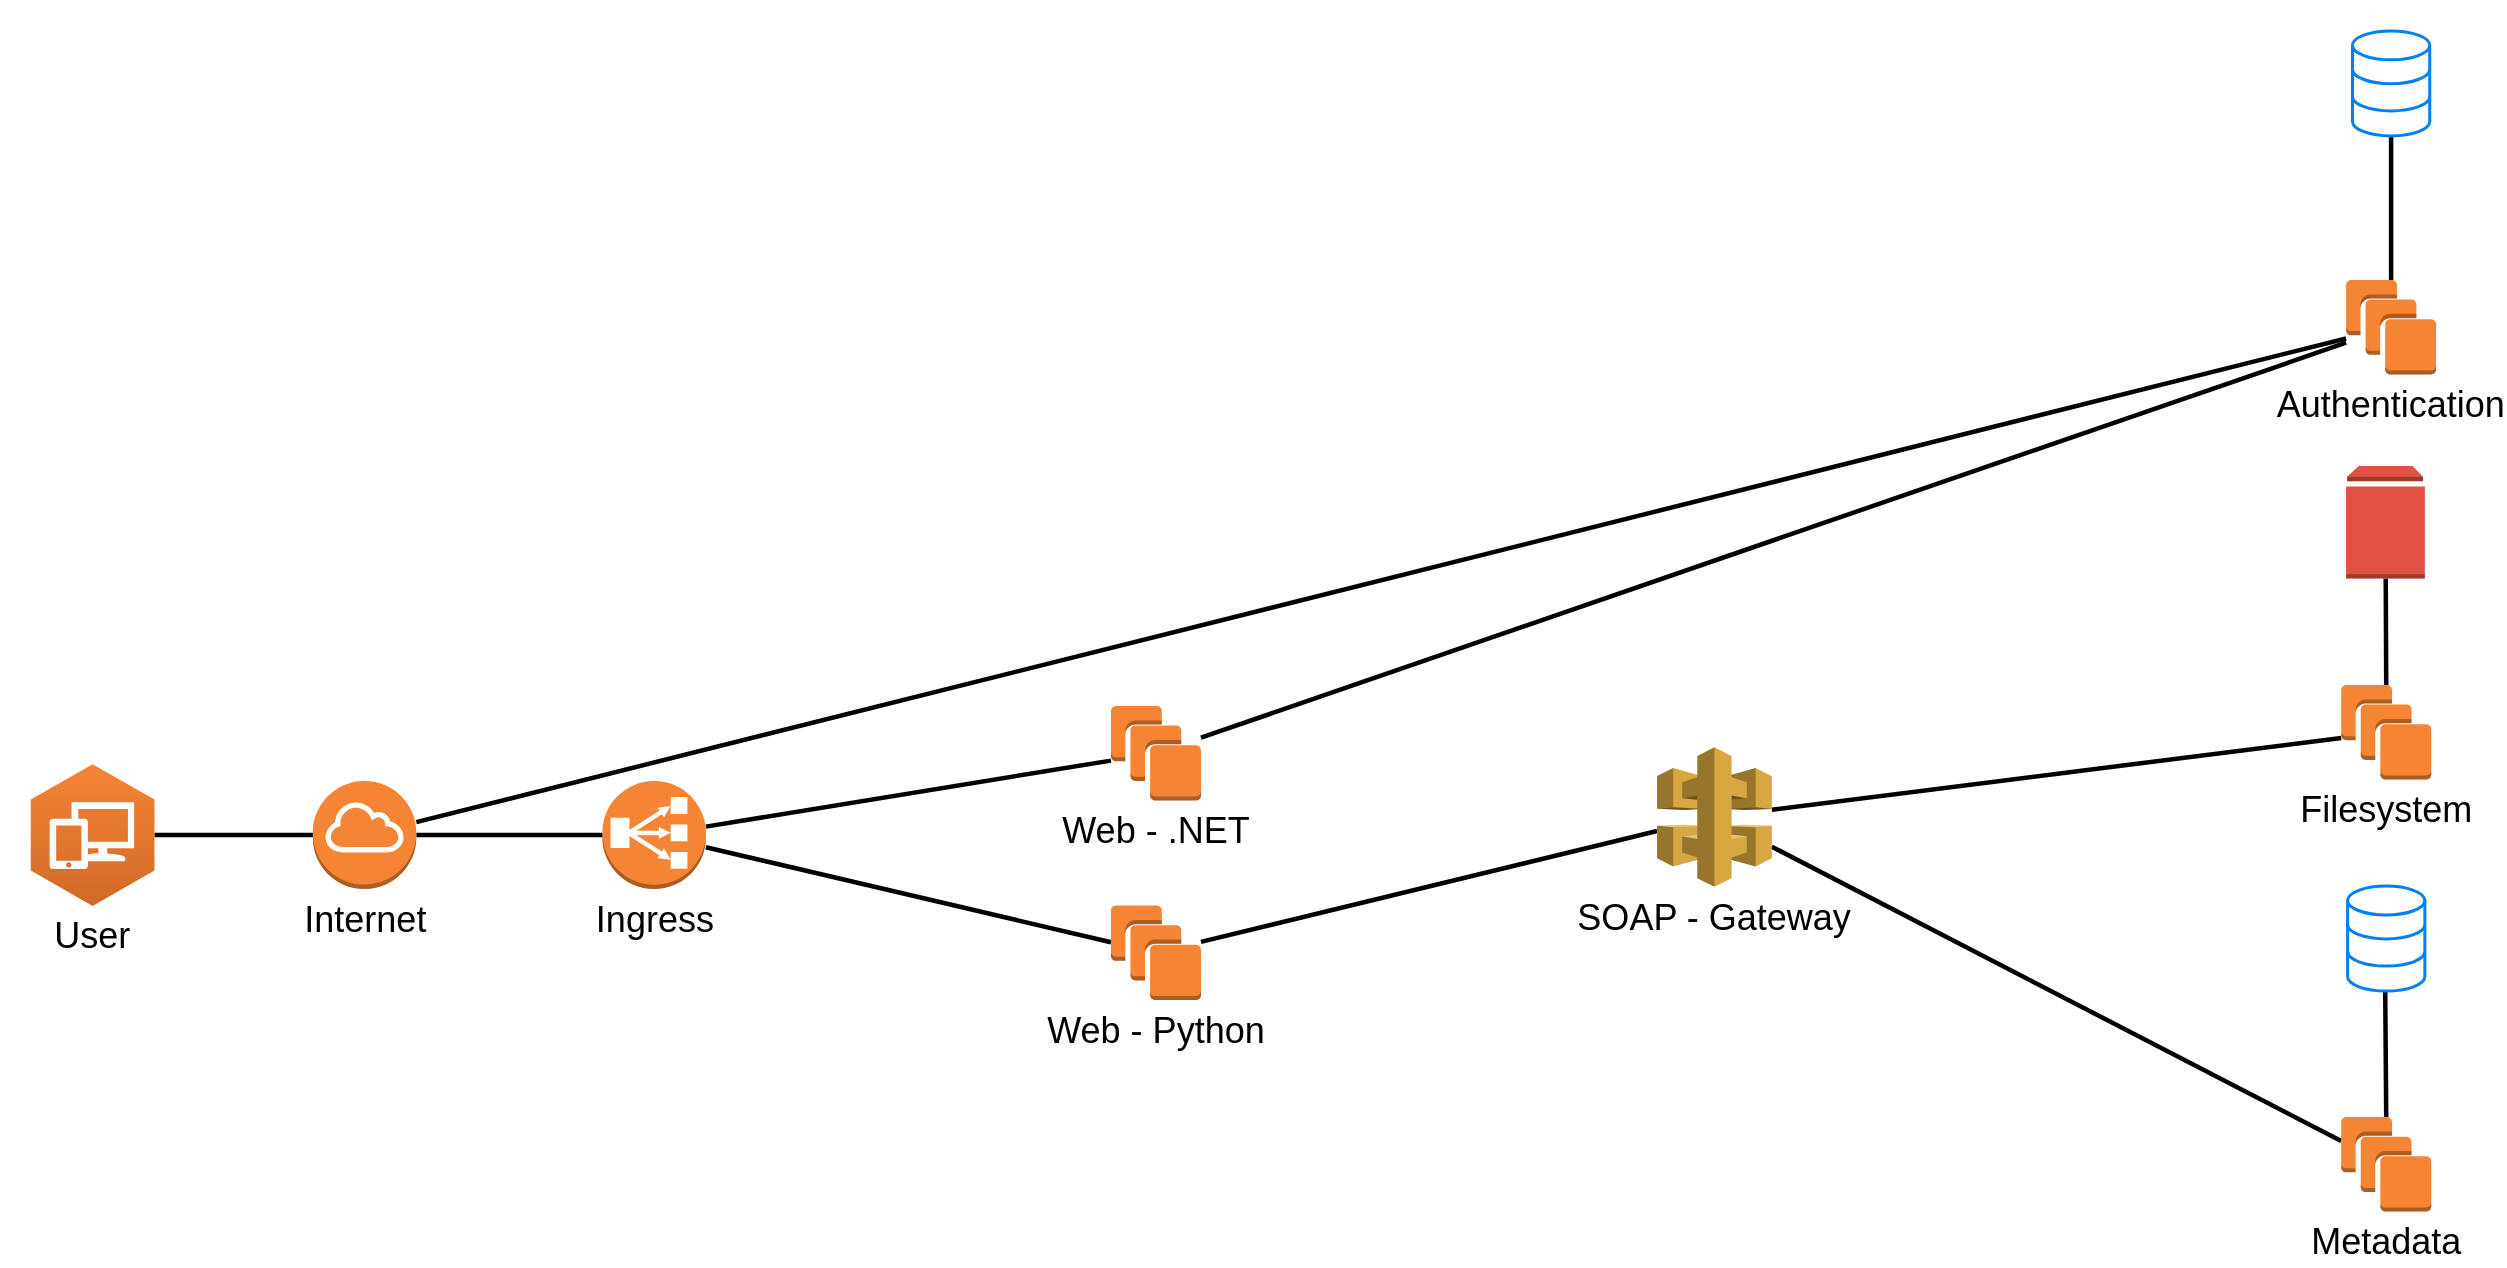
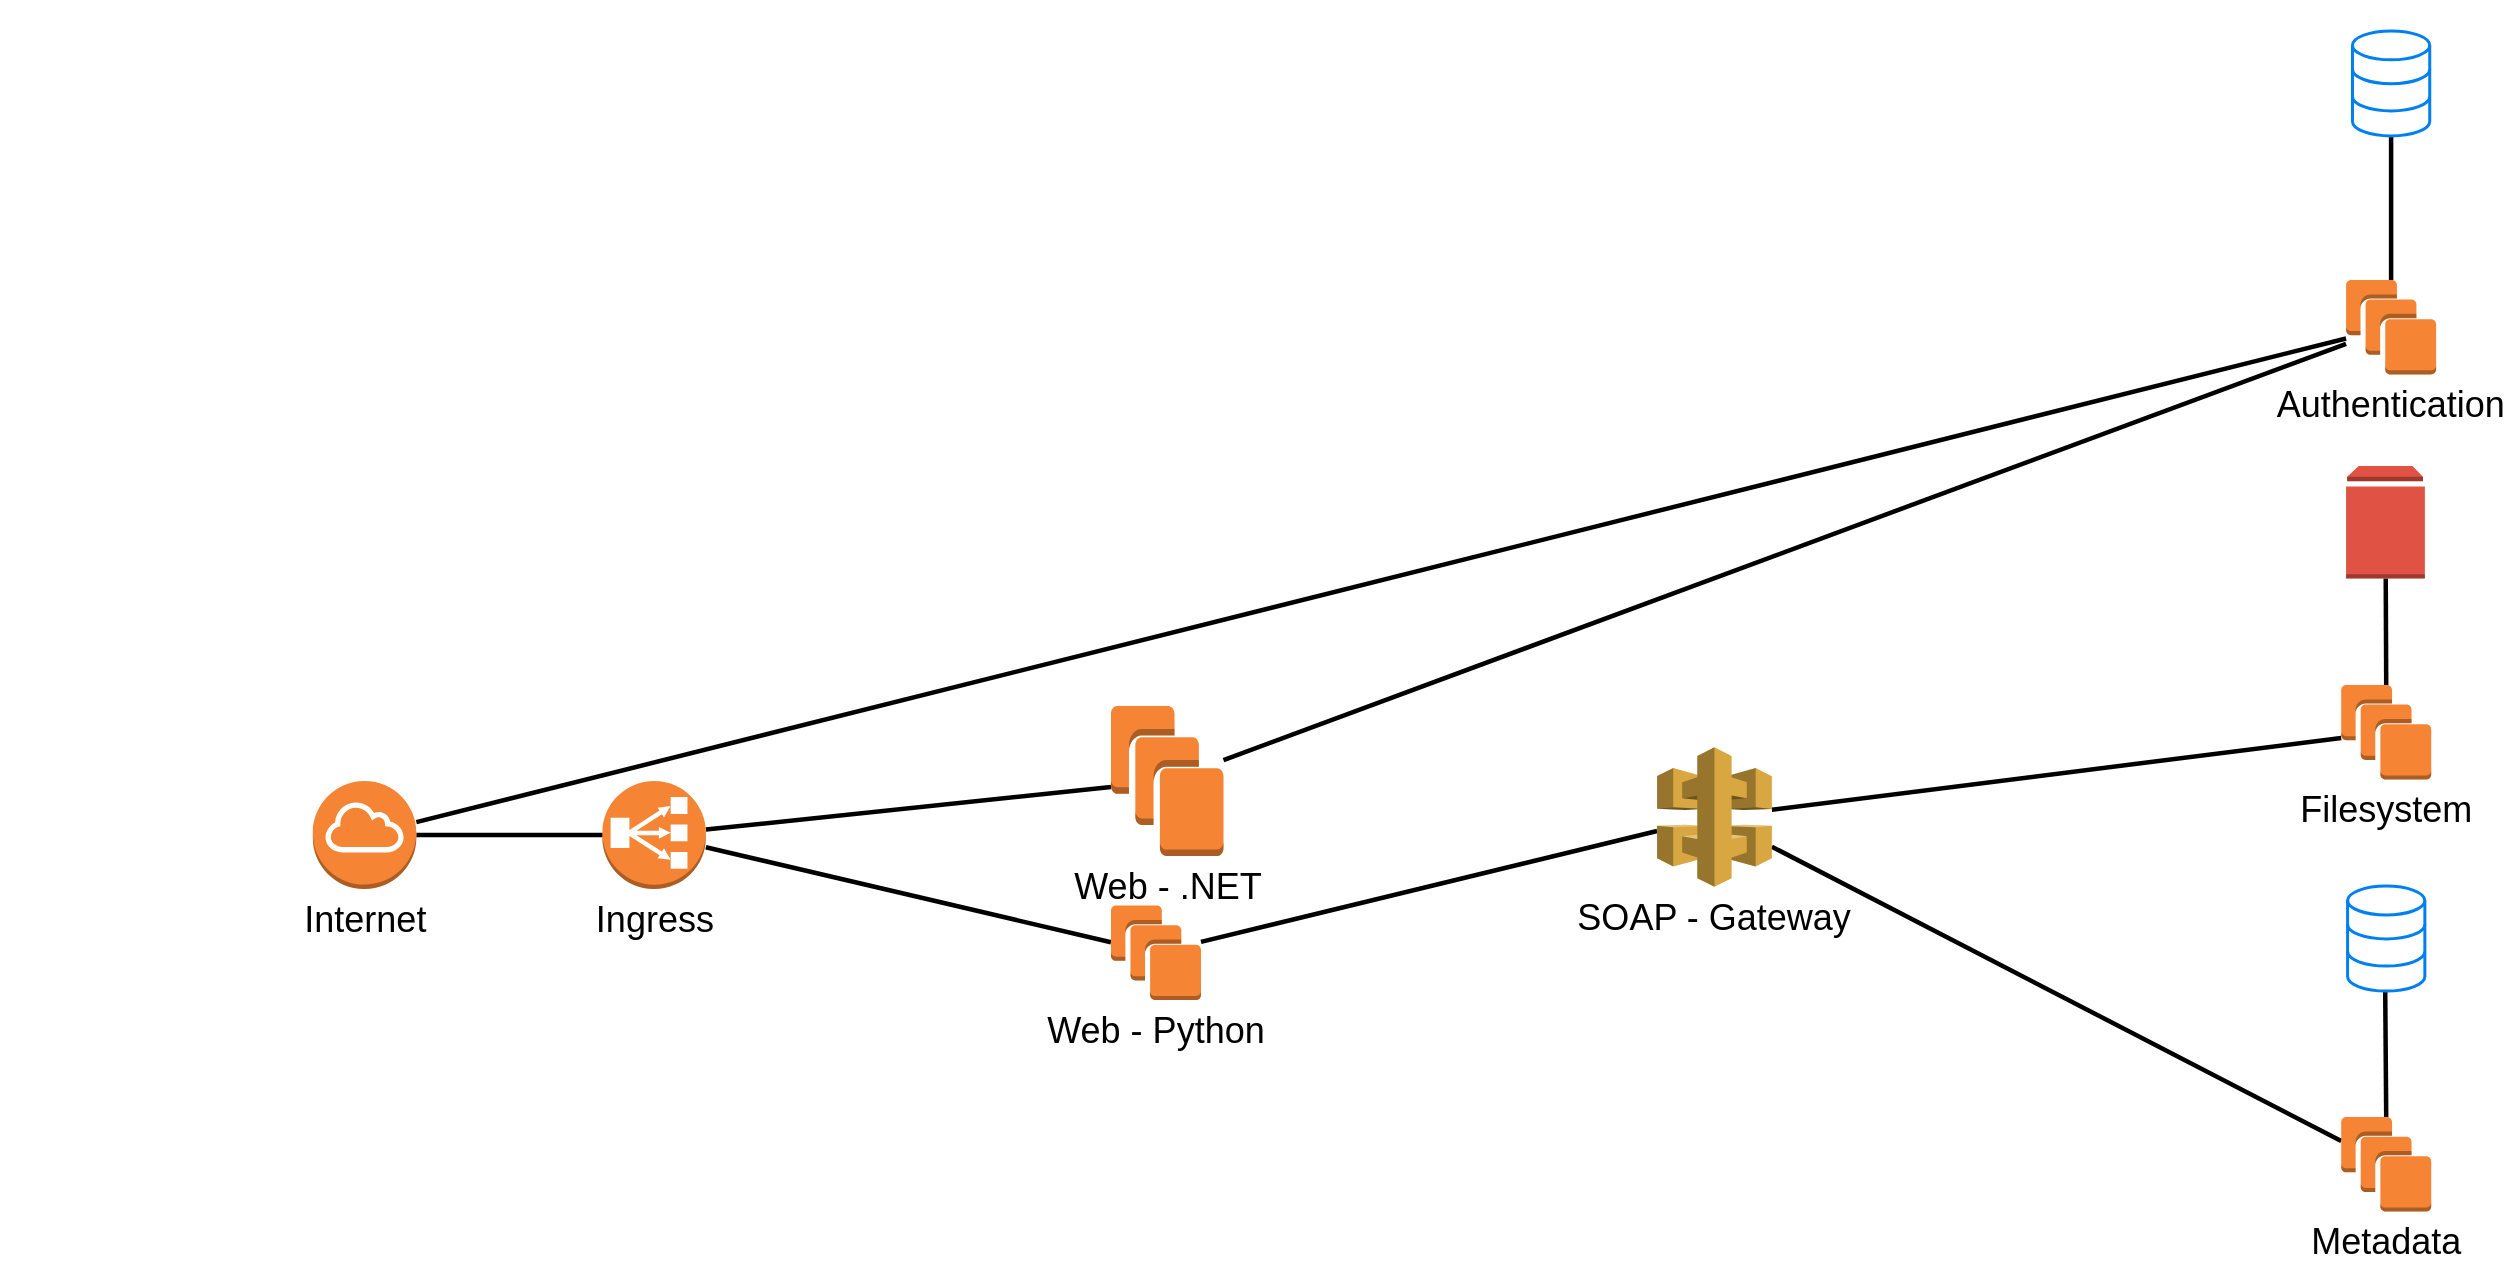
(1156, 753) -> (1167, 781)
(93, 835) -> none
(234, 835) -> none
